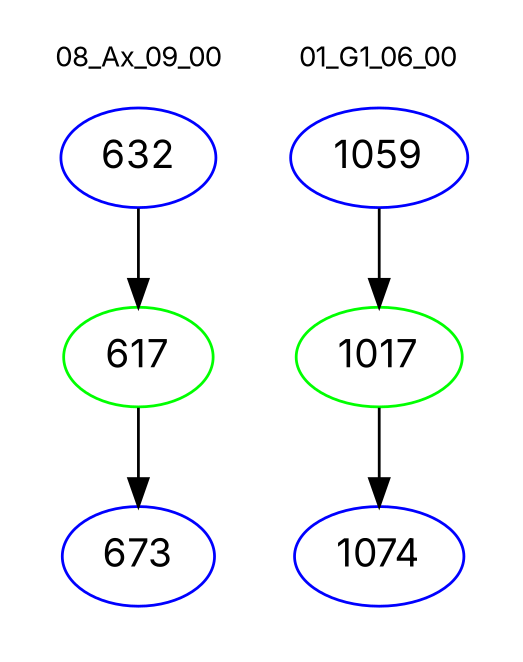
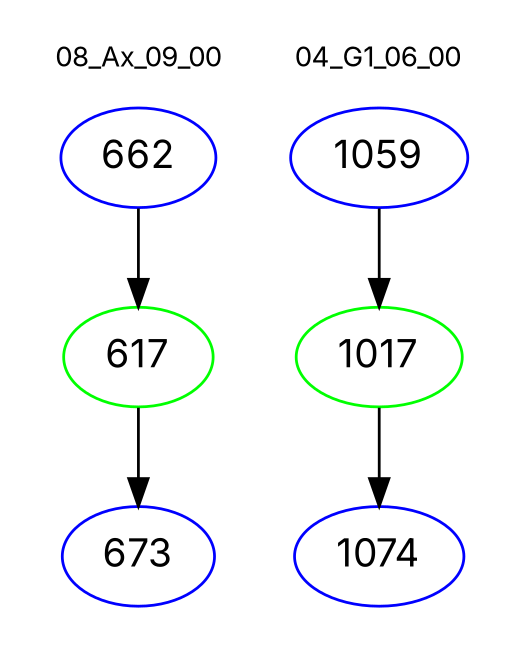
(379, 60) -> (379, 60)
(138, 158) -> (138, 158)
